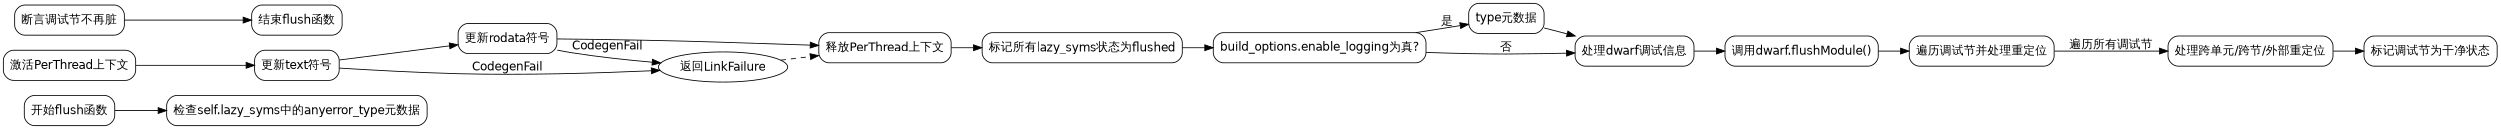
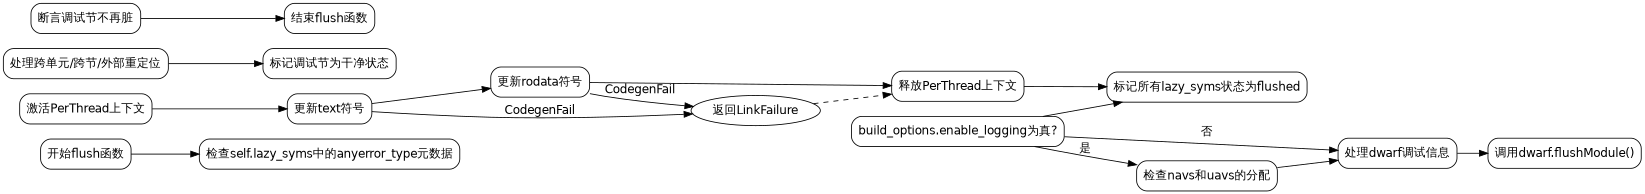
(1506, 18) -> (1207, 176)
(1194, 48) -> (1078, 110)
(1982, 51) -> none
